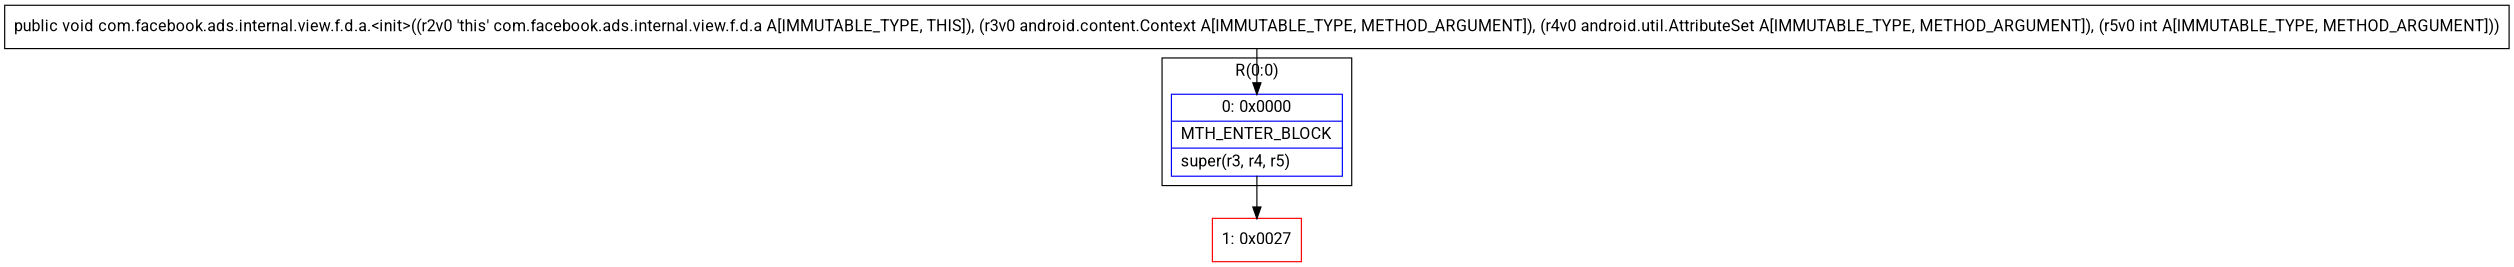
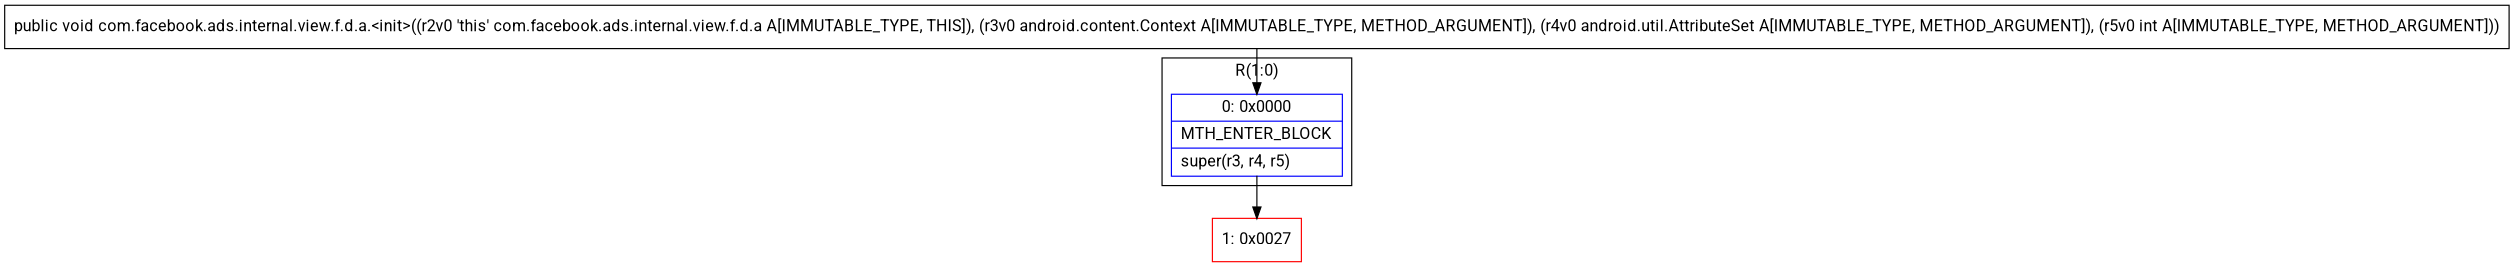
(1257, 71) -> (1257, 71)
